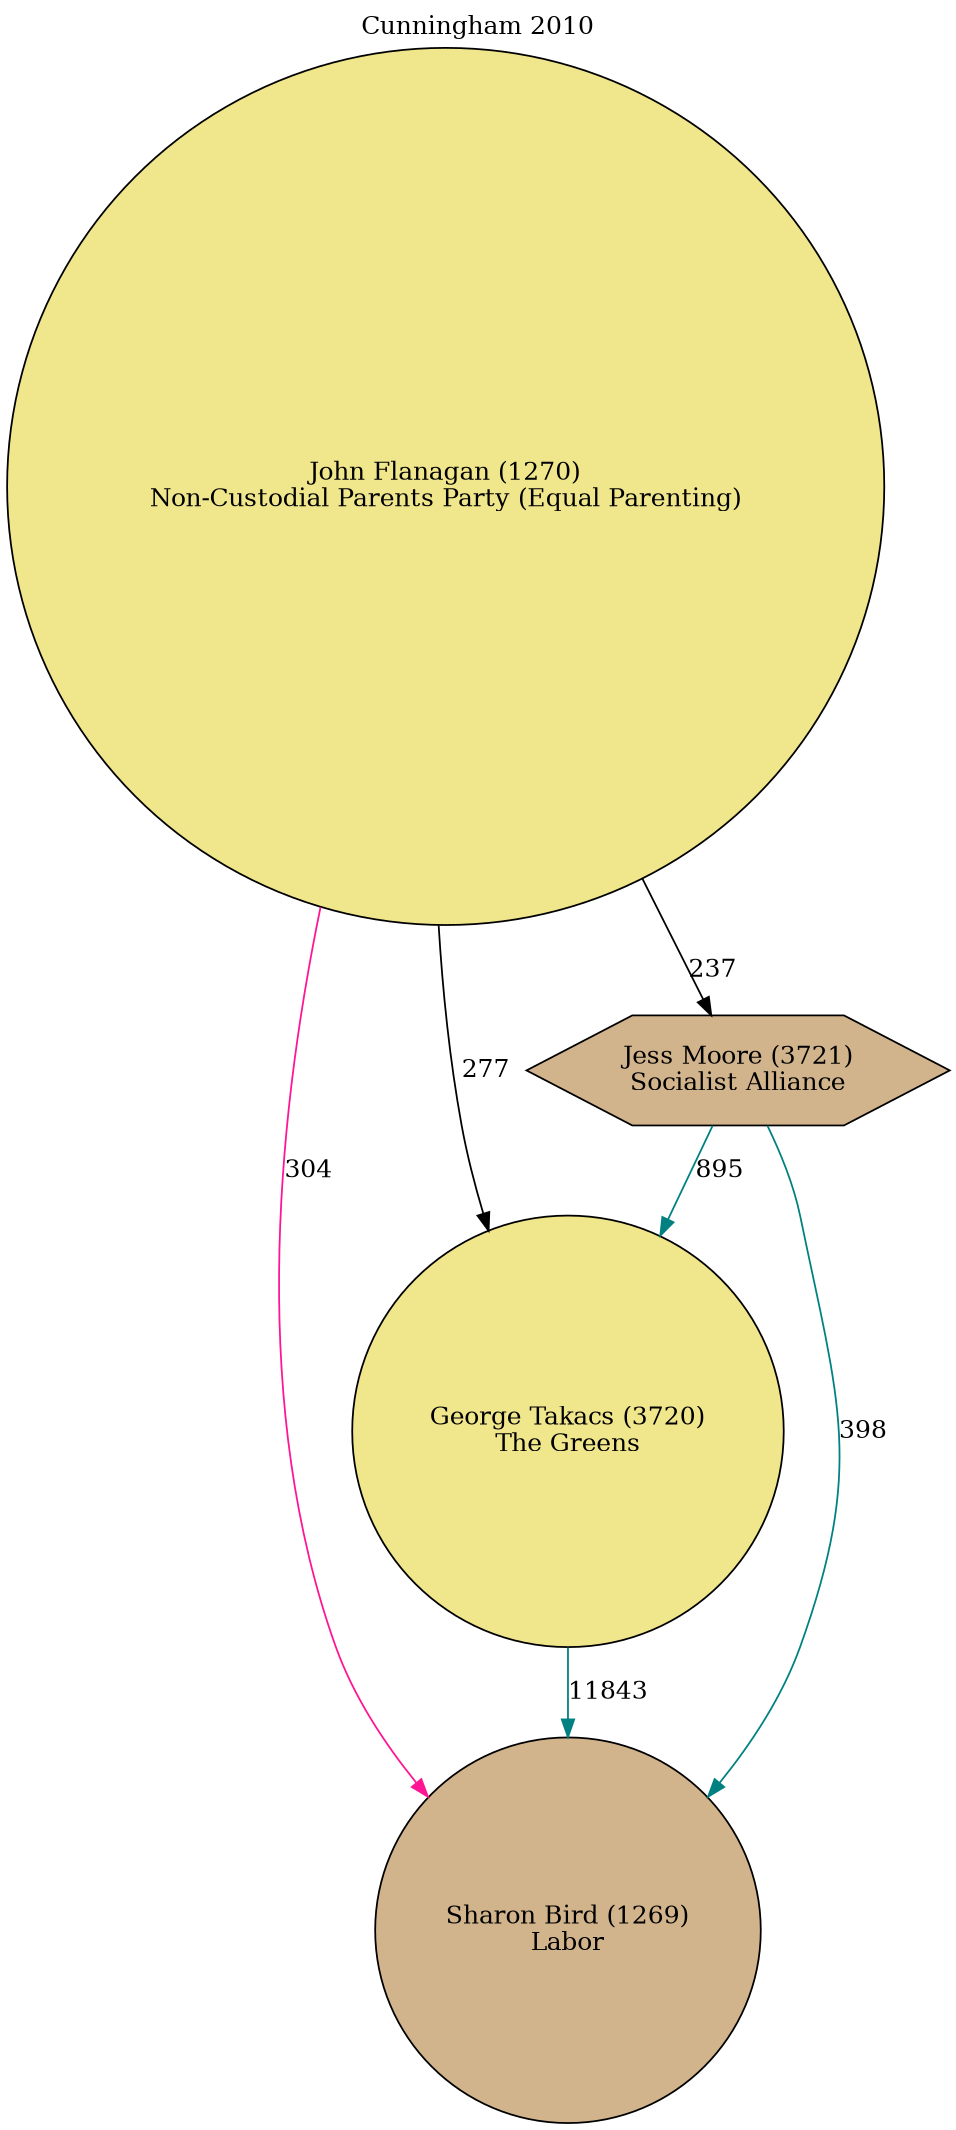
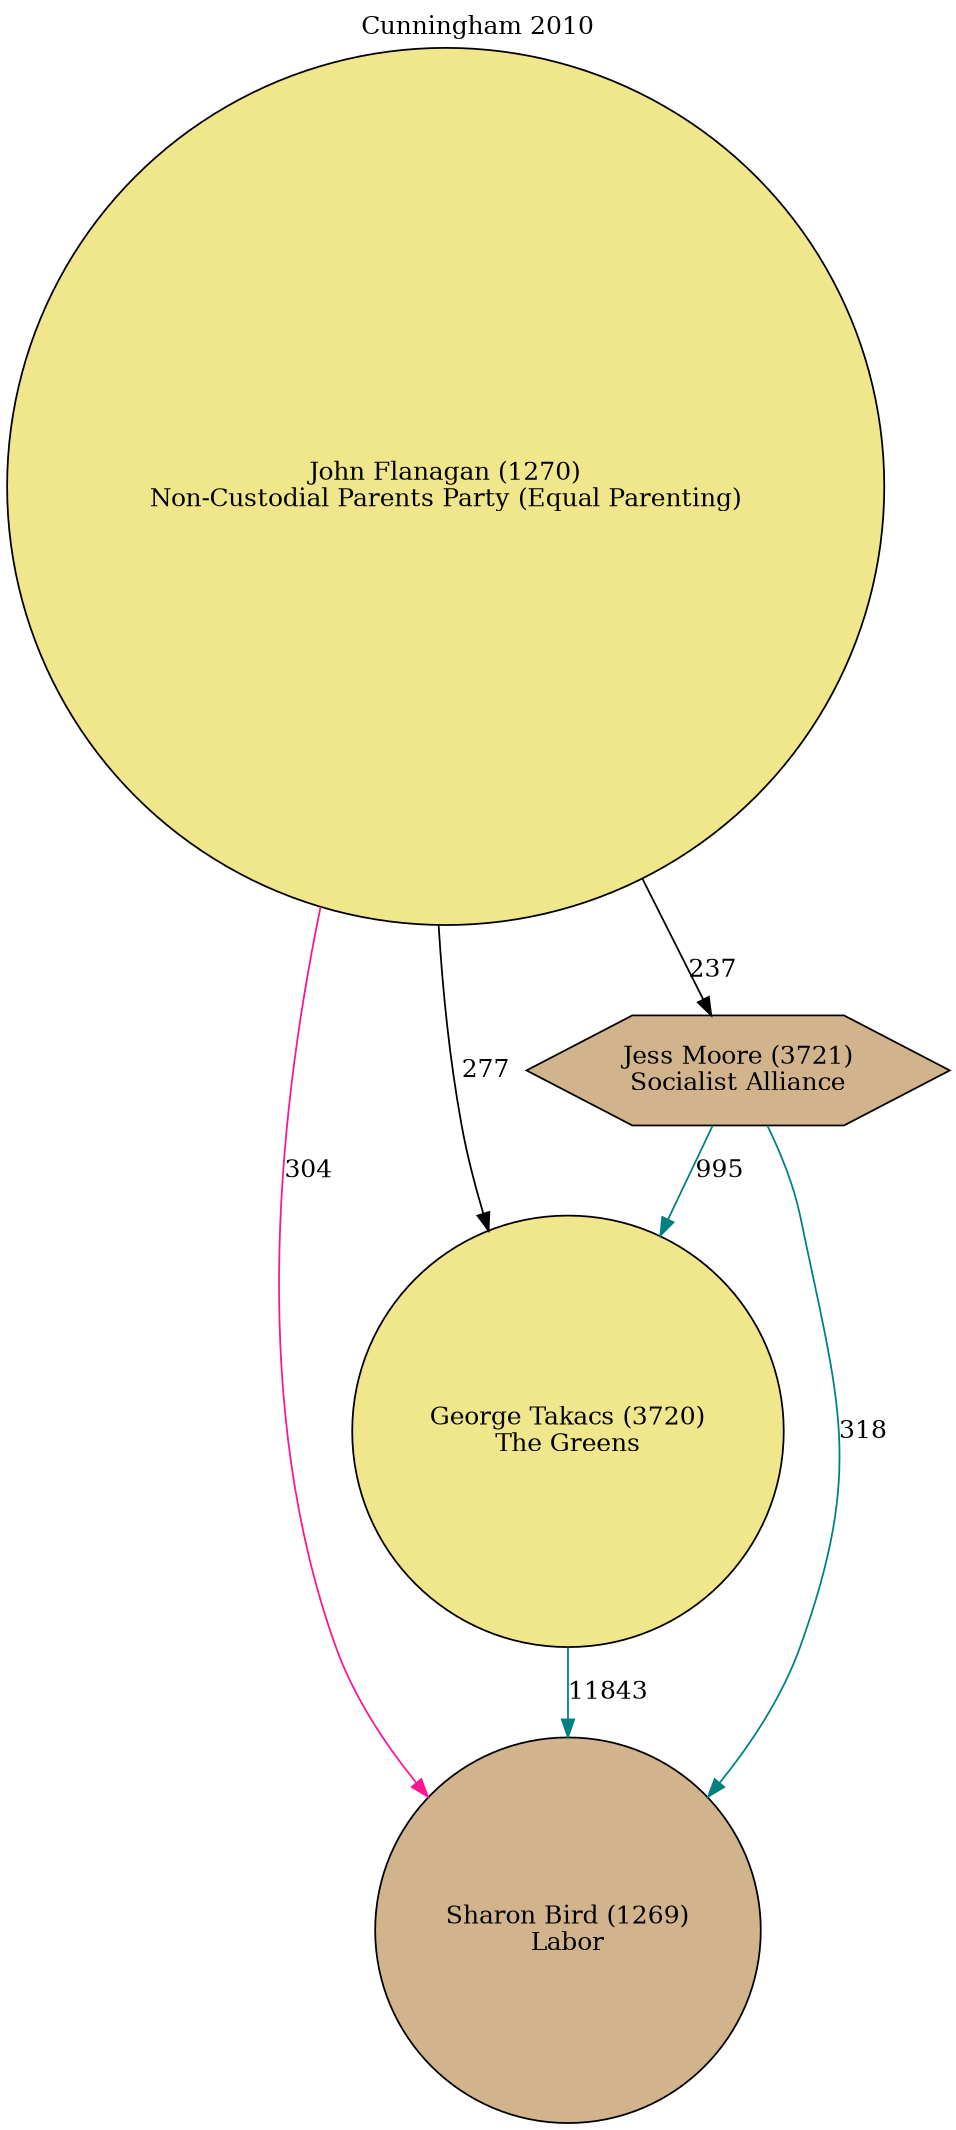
(720, 1171) -> (720, 1171)
(864, 1431) -> (864, 1431)
